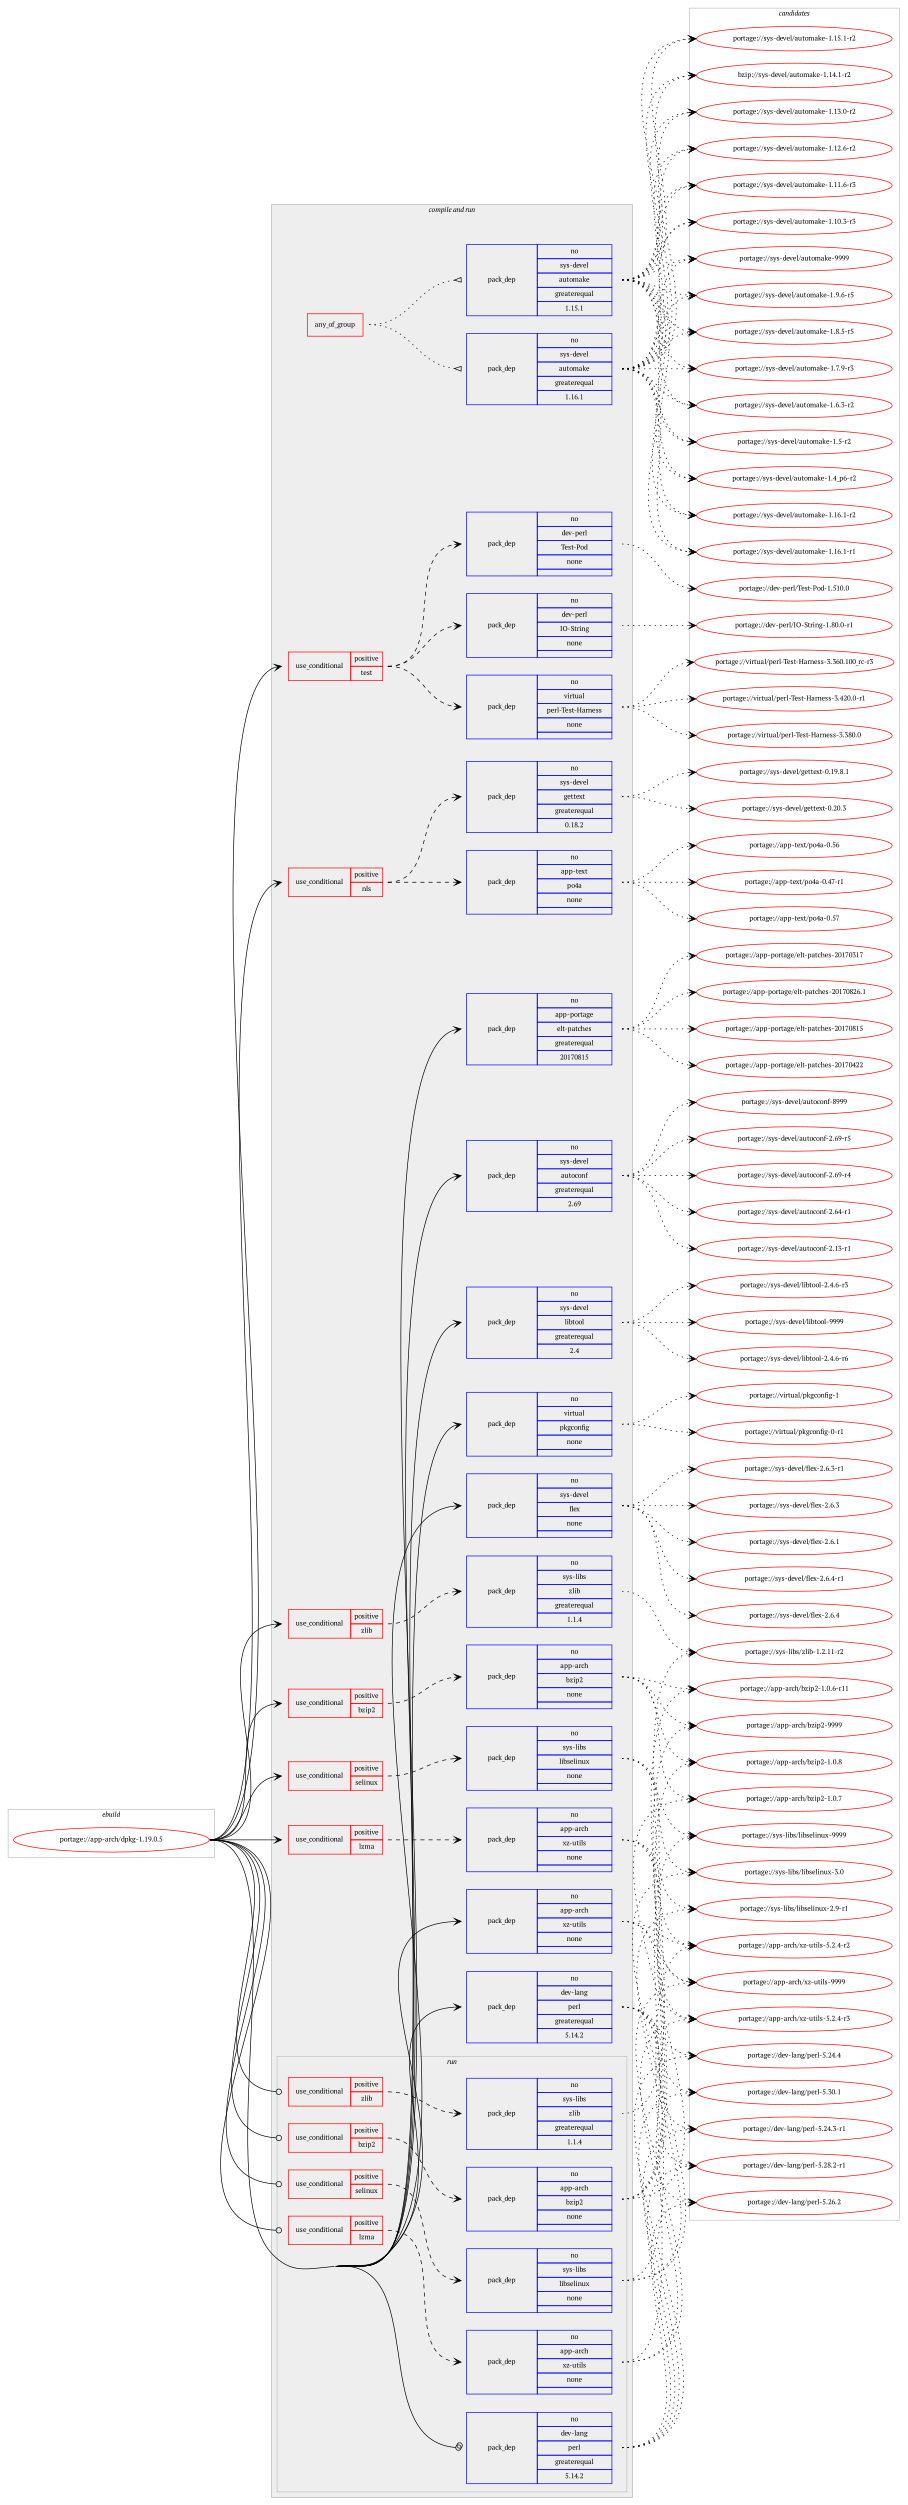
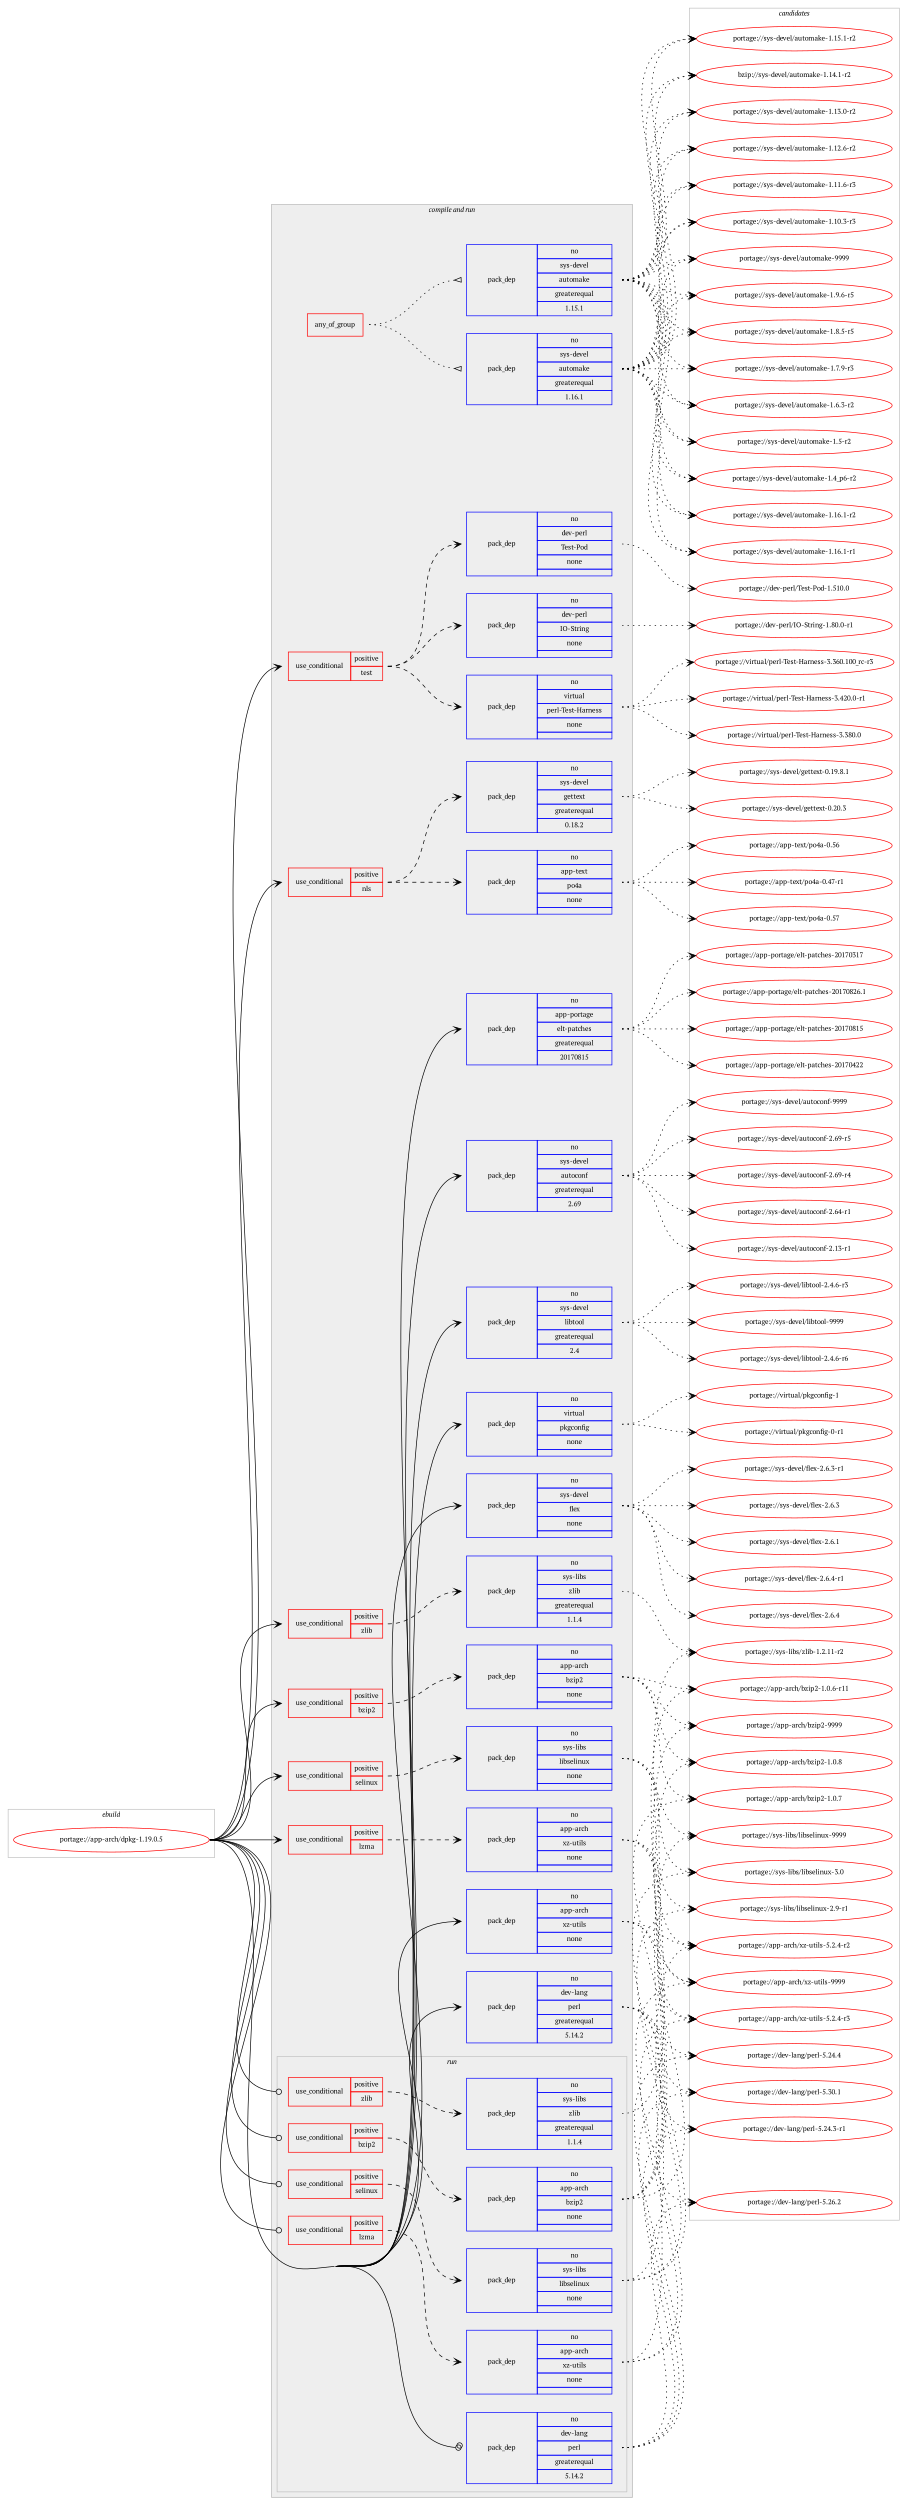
(794, 1102) -> (794, 1102)
(794, 2166) -> none
